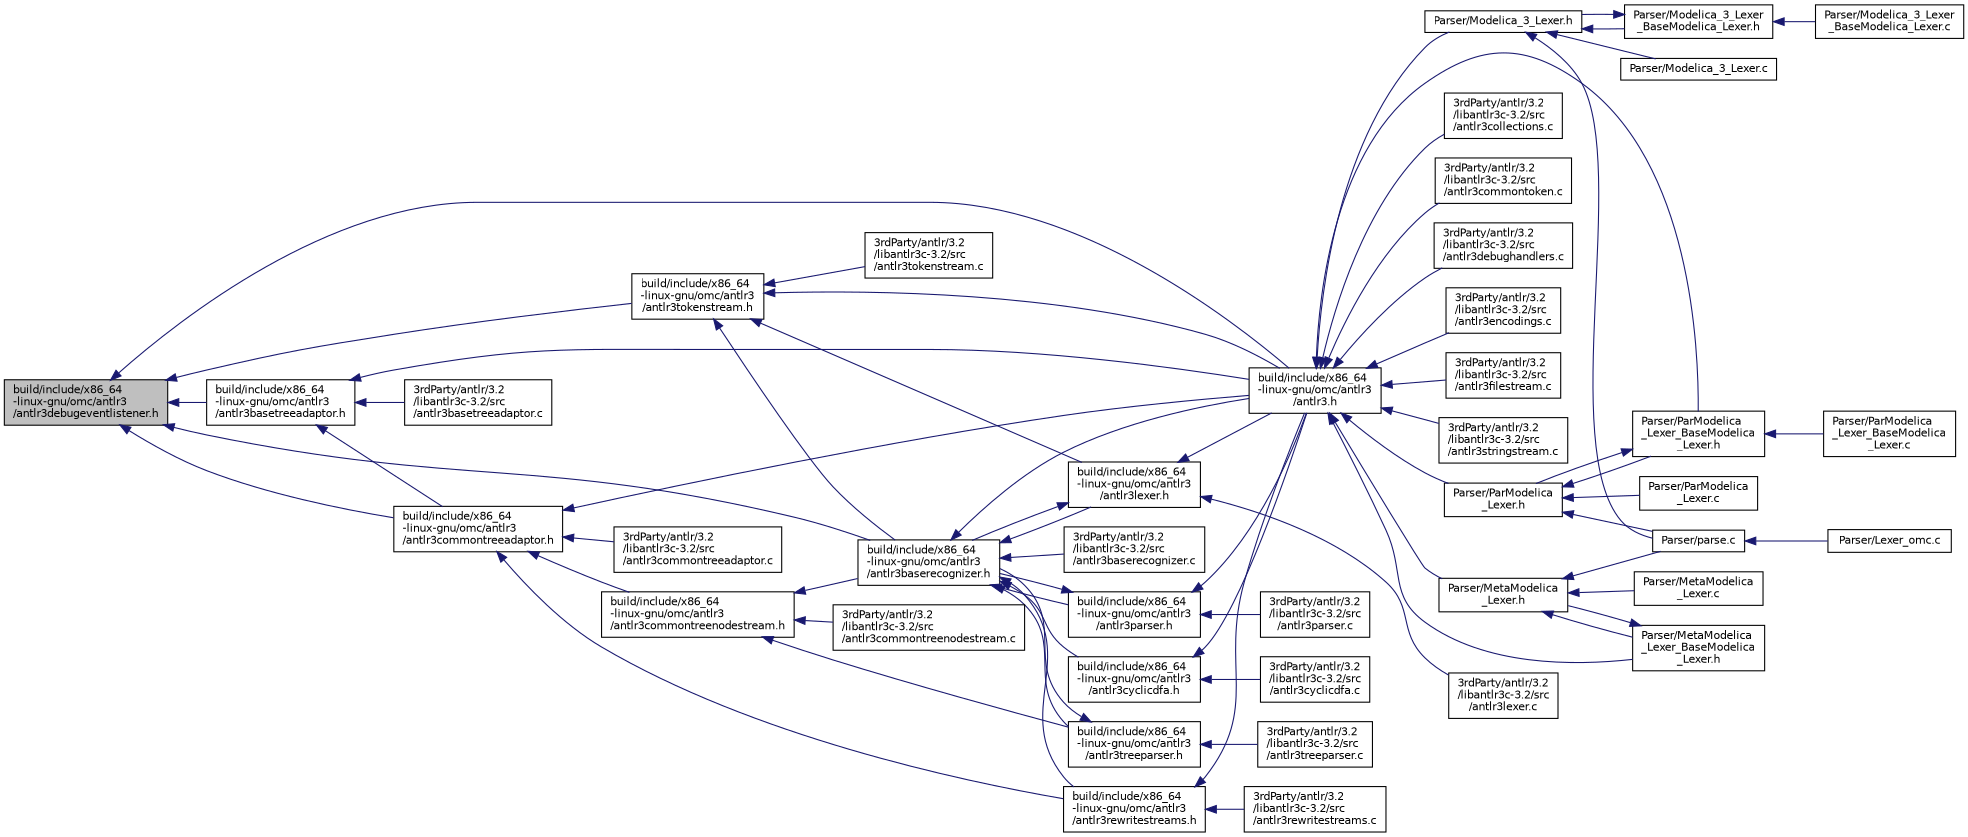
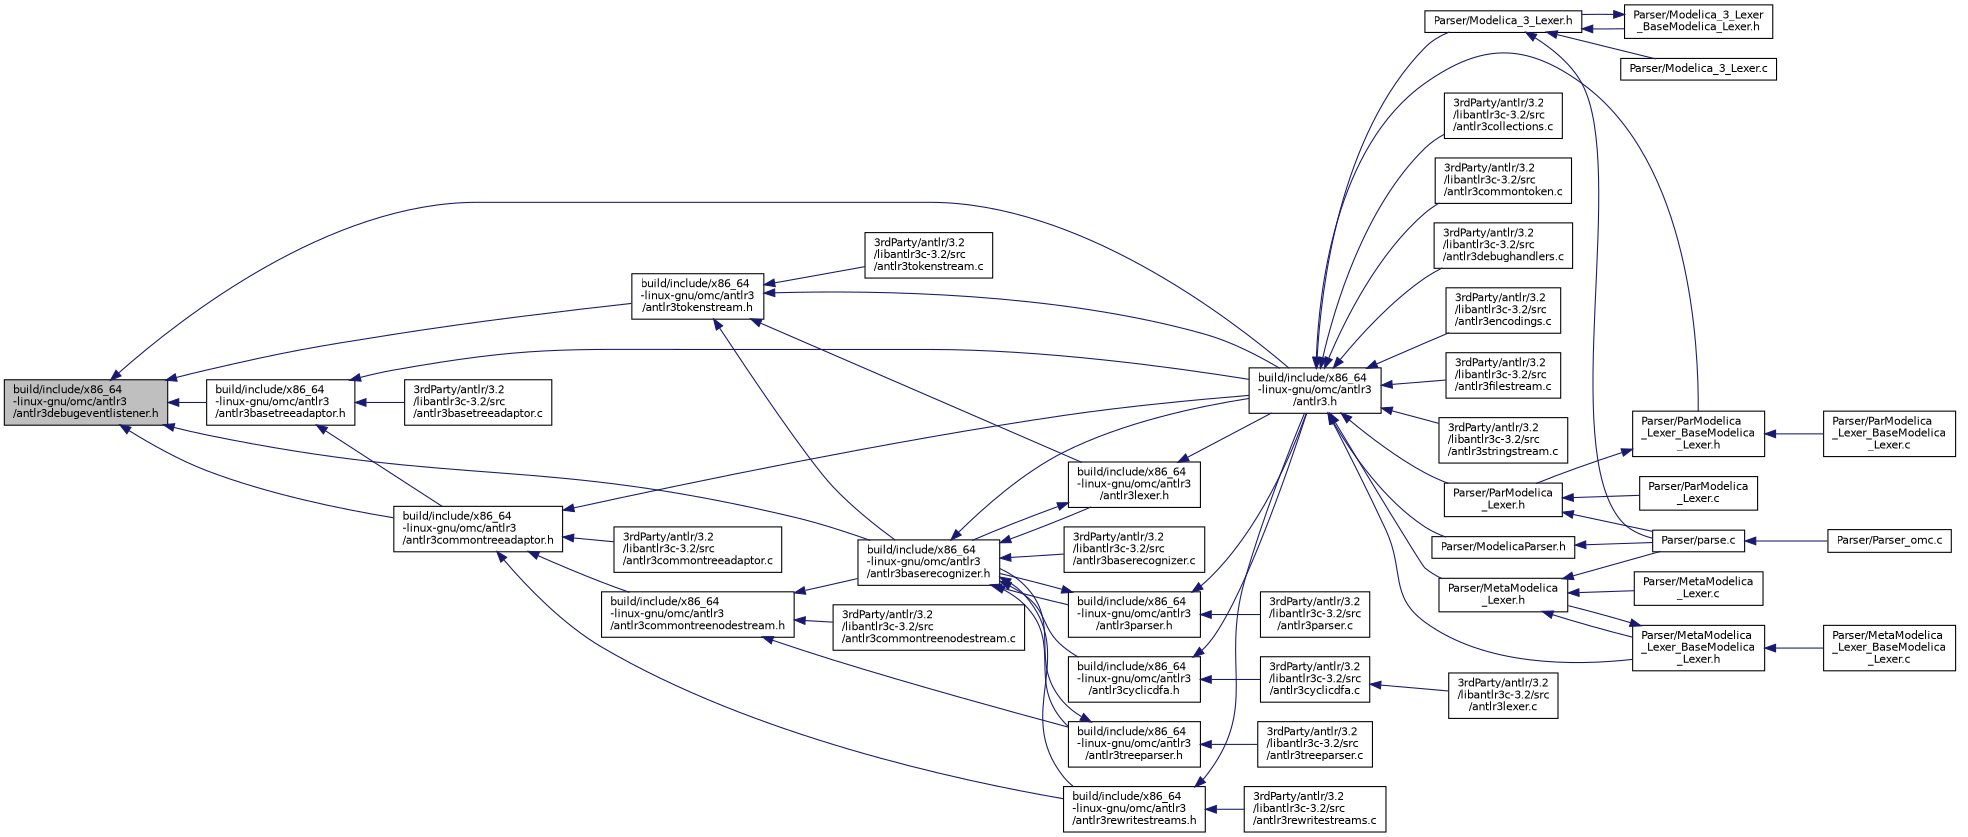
(1890, 22) -> none
(1612, 470) -> none
(1890, 541) -> (1890, 541)
none -> (1503, 547)
(1354, 558) -> (1415, 688)
none -> (1890, 648)
